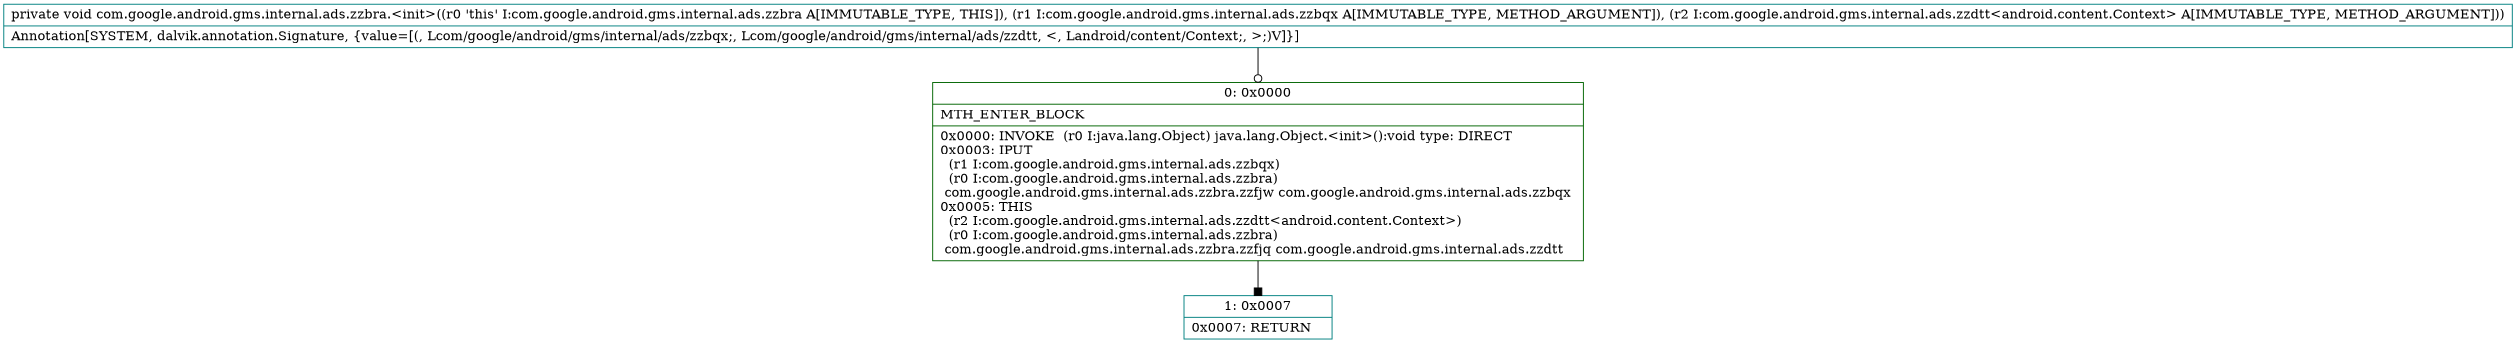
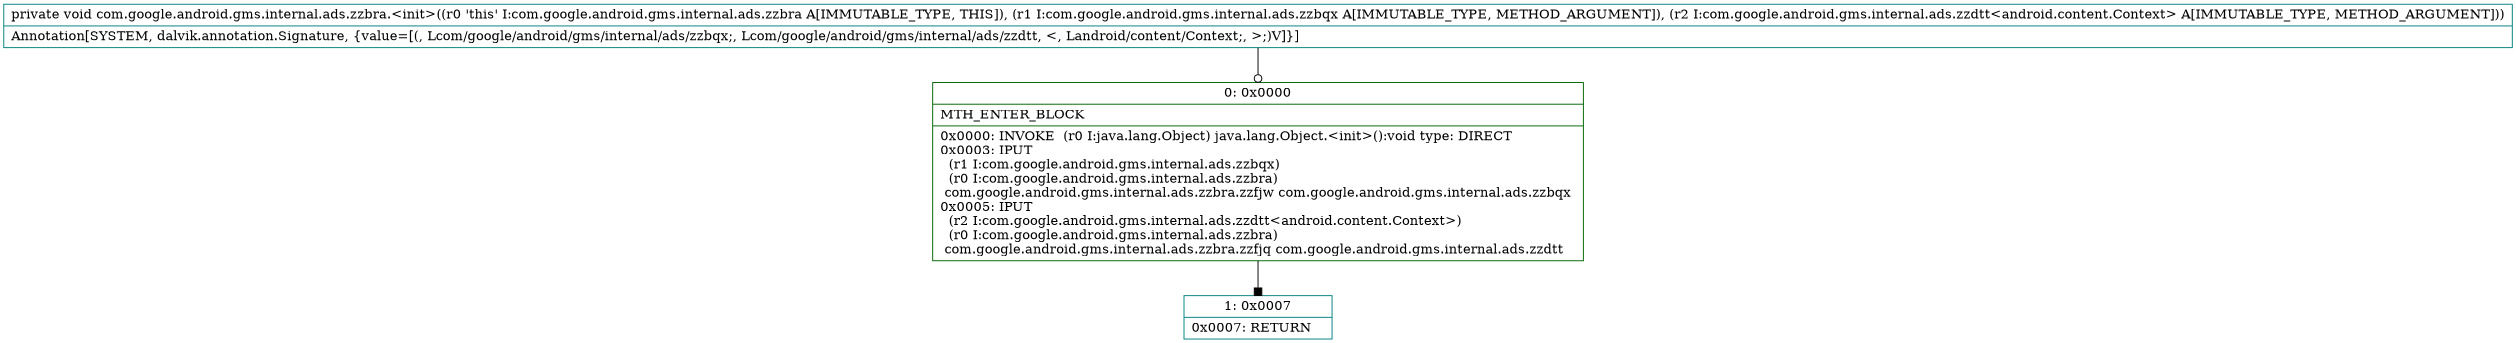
(991, 207) -> (991, 207)
